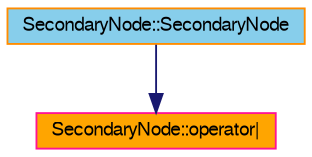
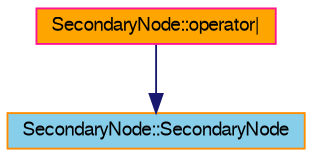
(156, 69) -> (156, 69)
